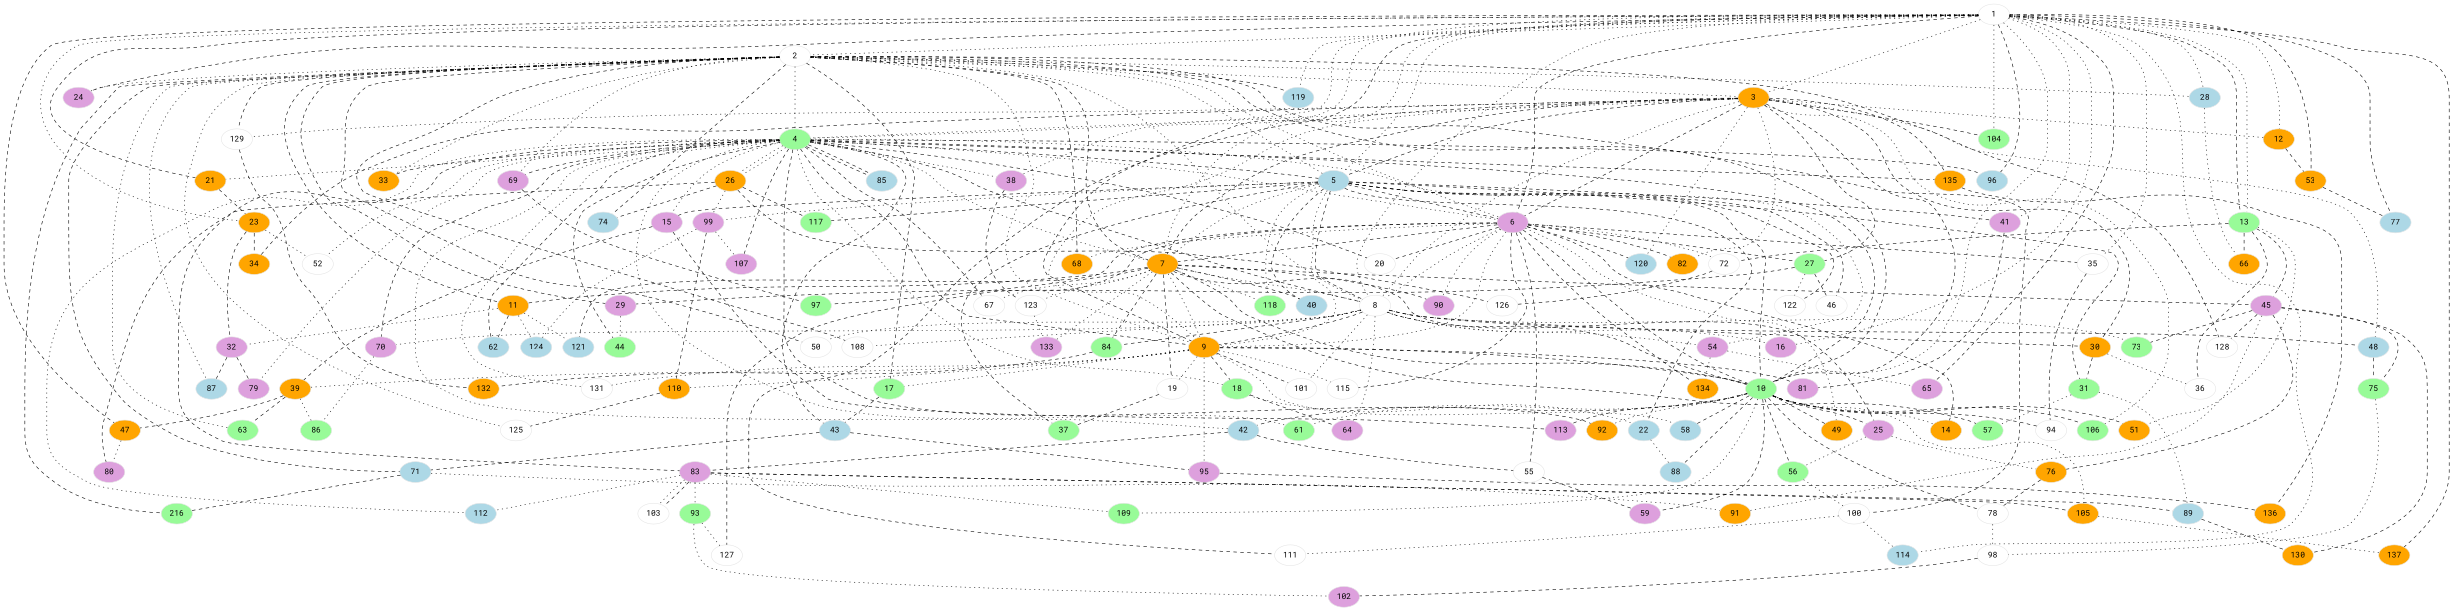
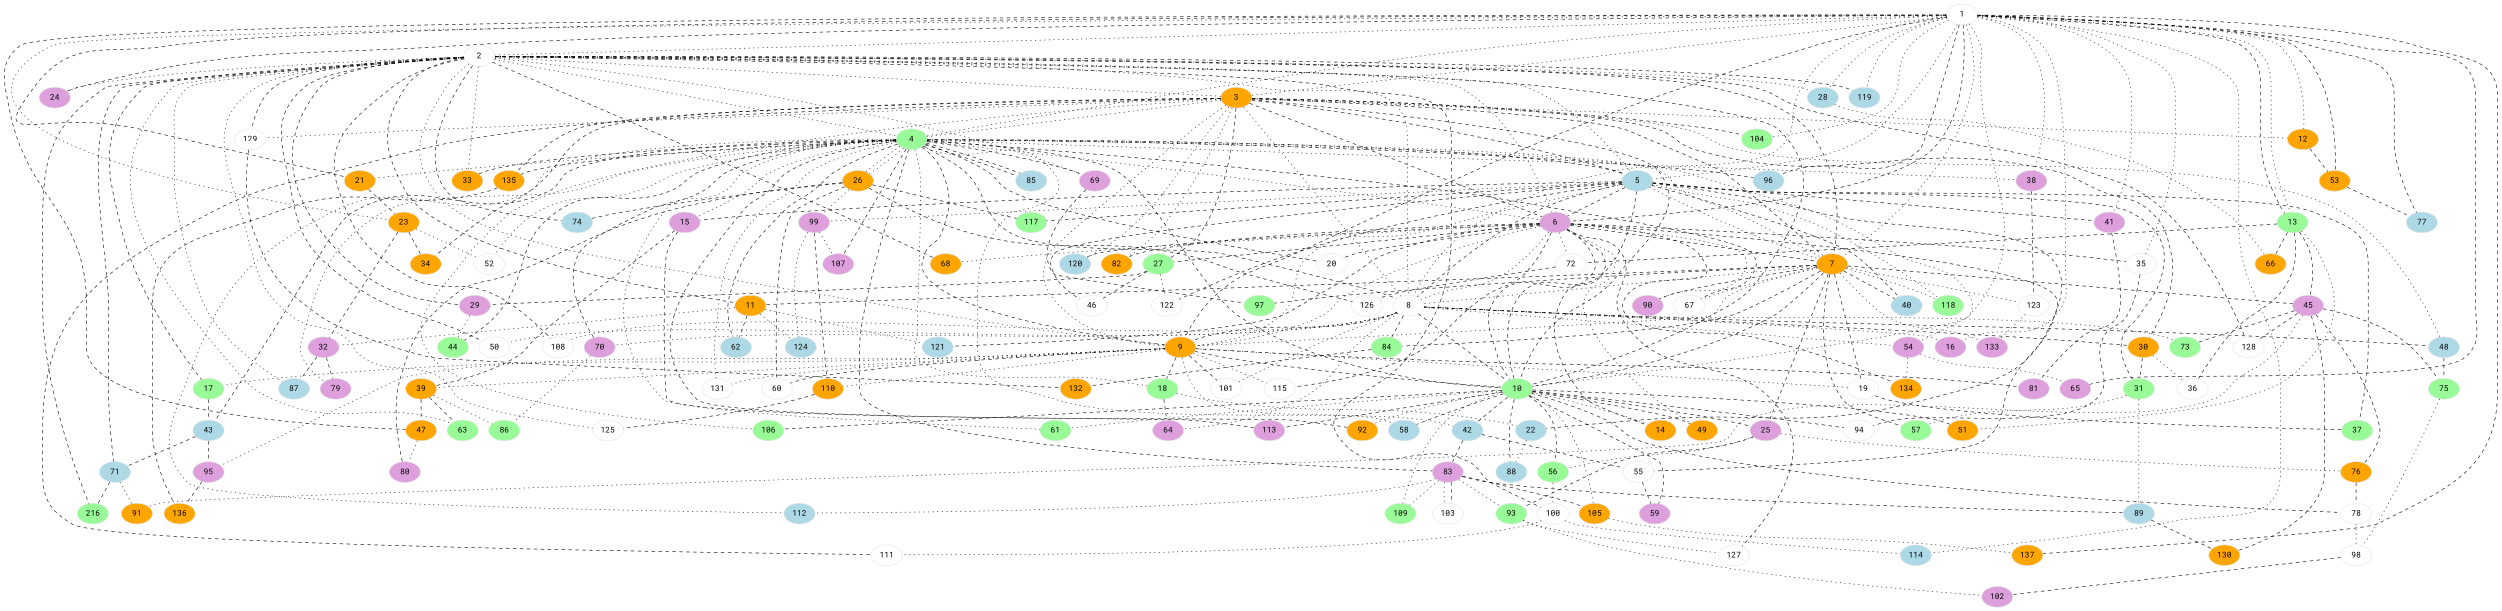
none -> (777, 389)
none -> (1605, 467)
